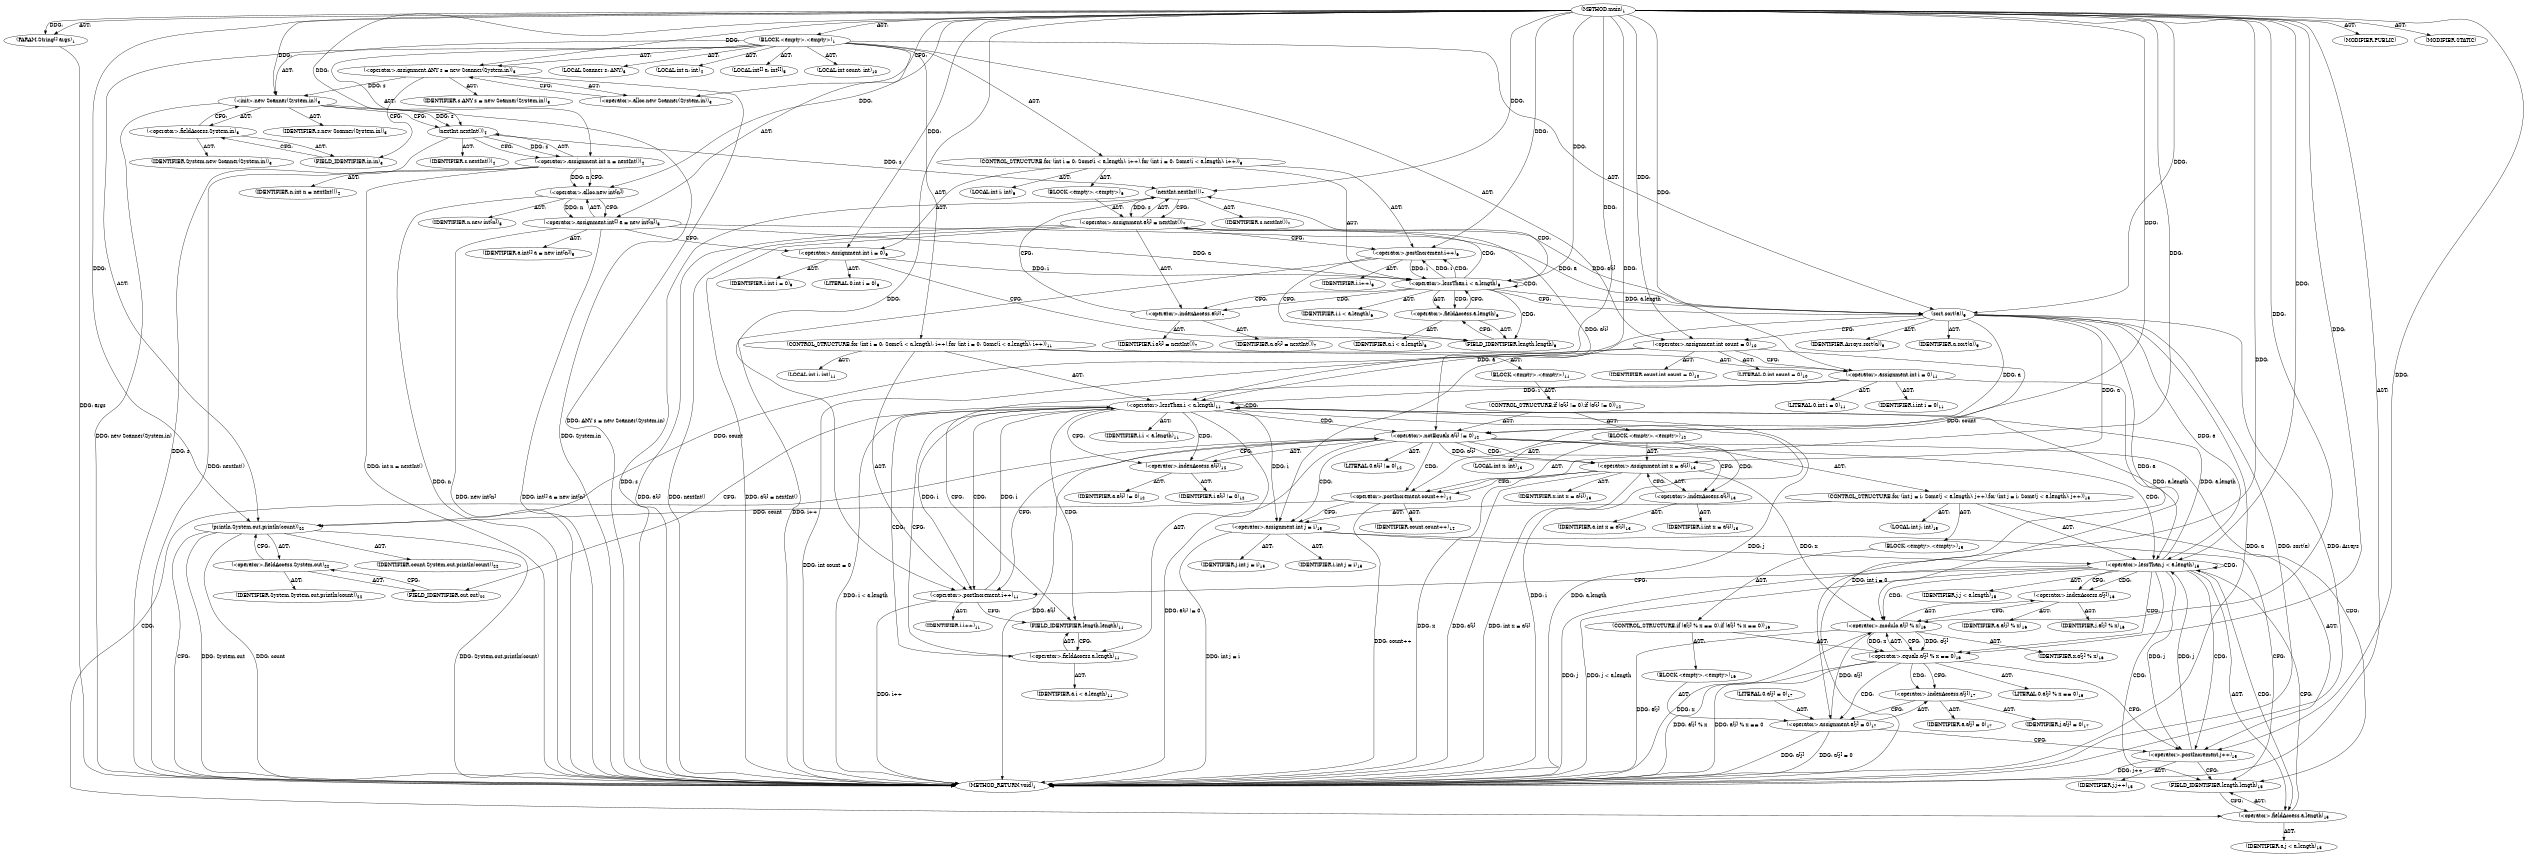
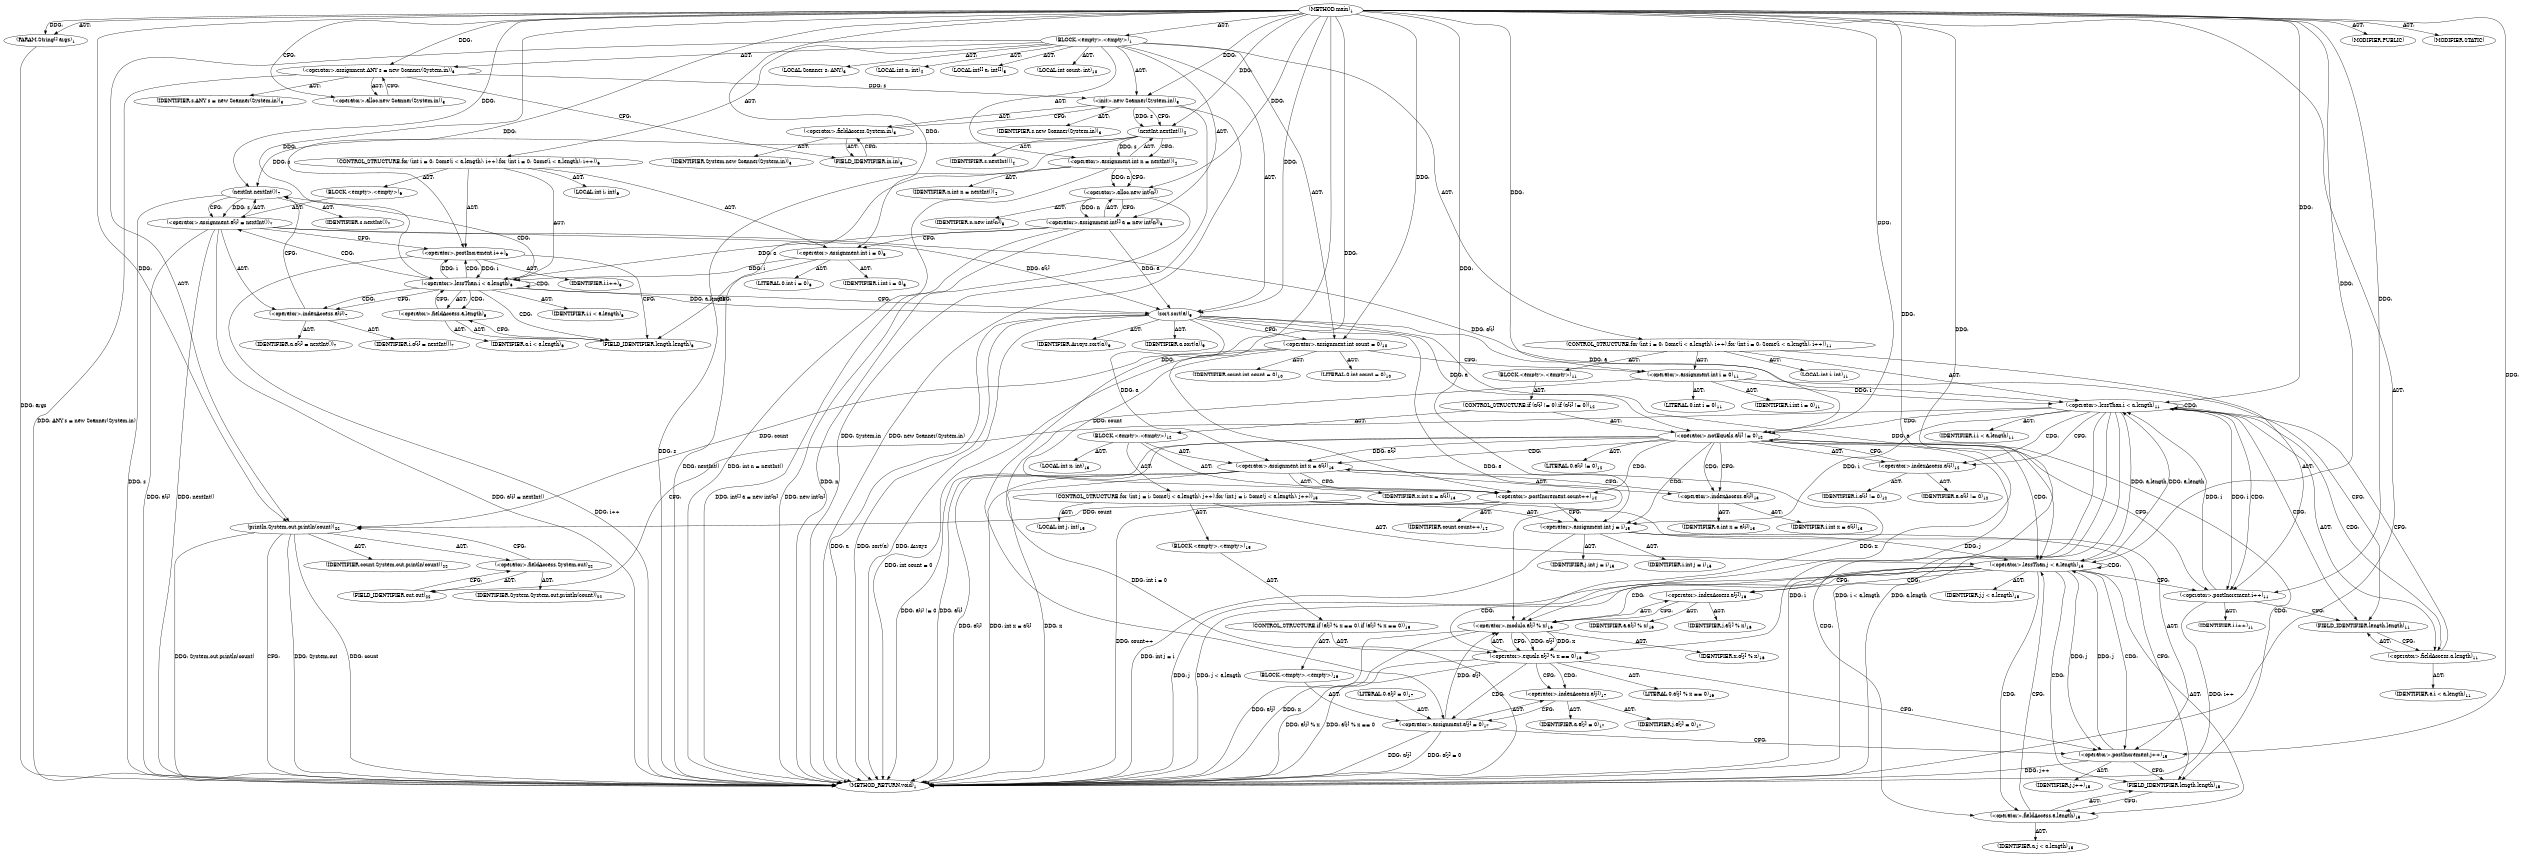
(529, 254) -> none
